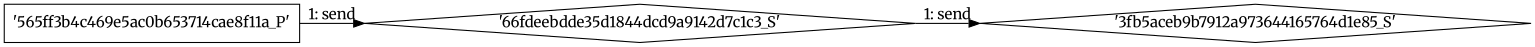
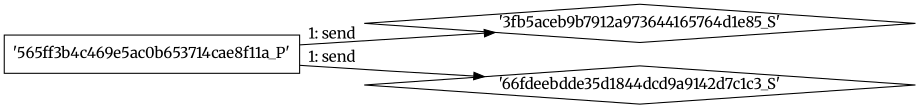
(942, 23) -> (392, 39)
